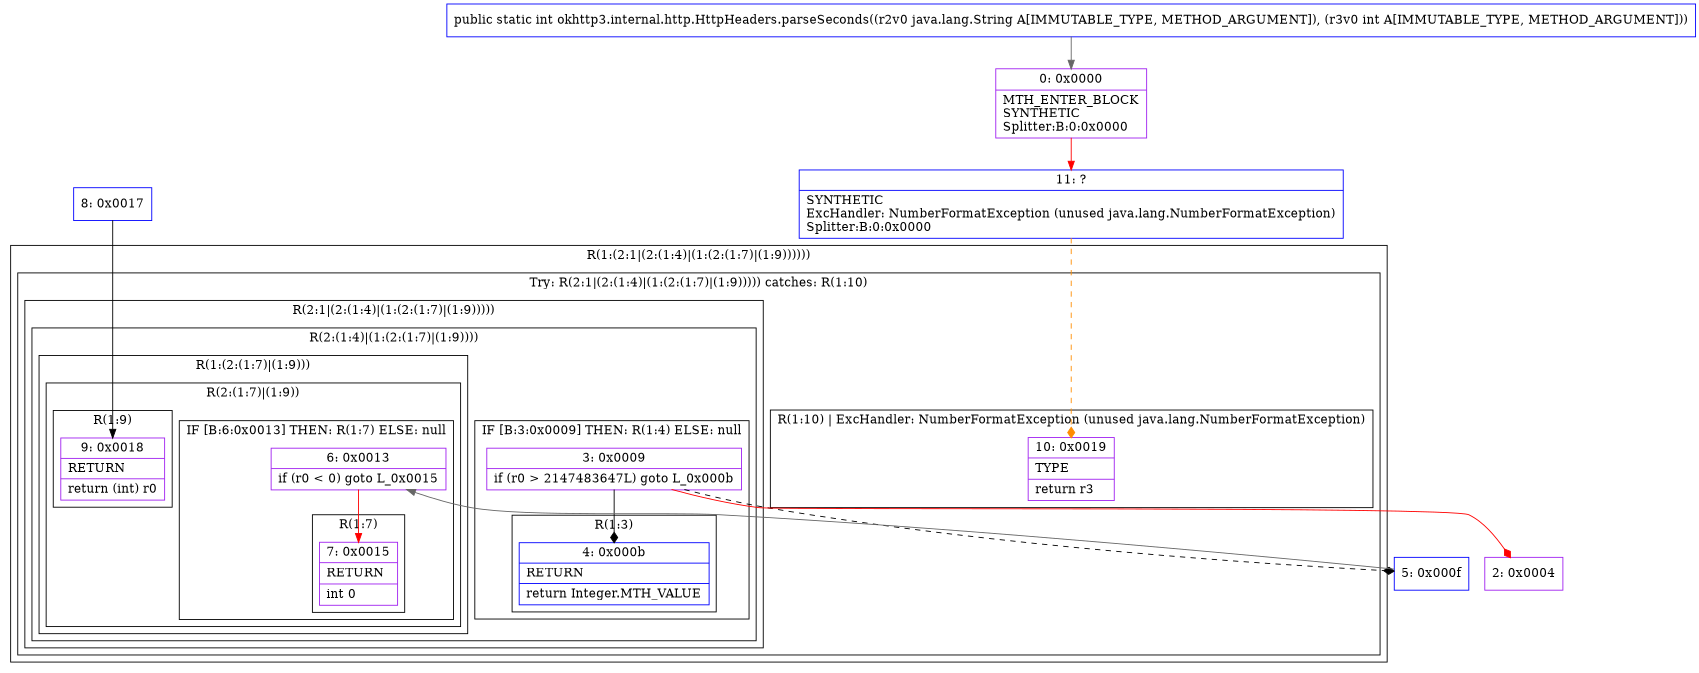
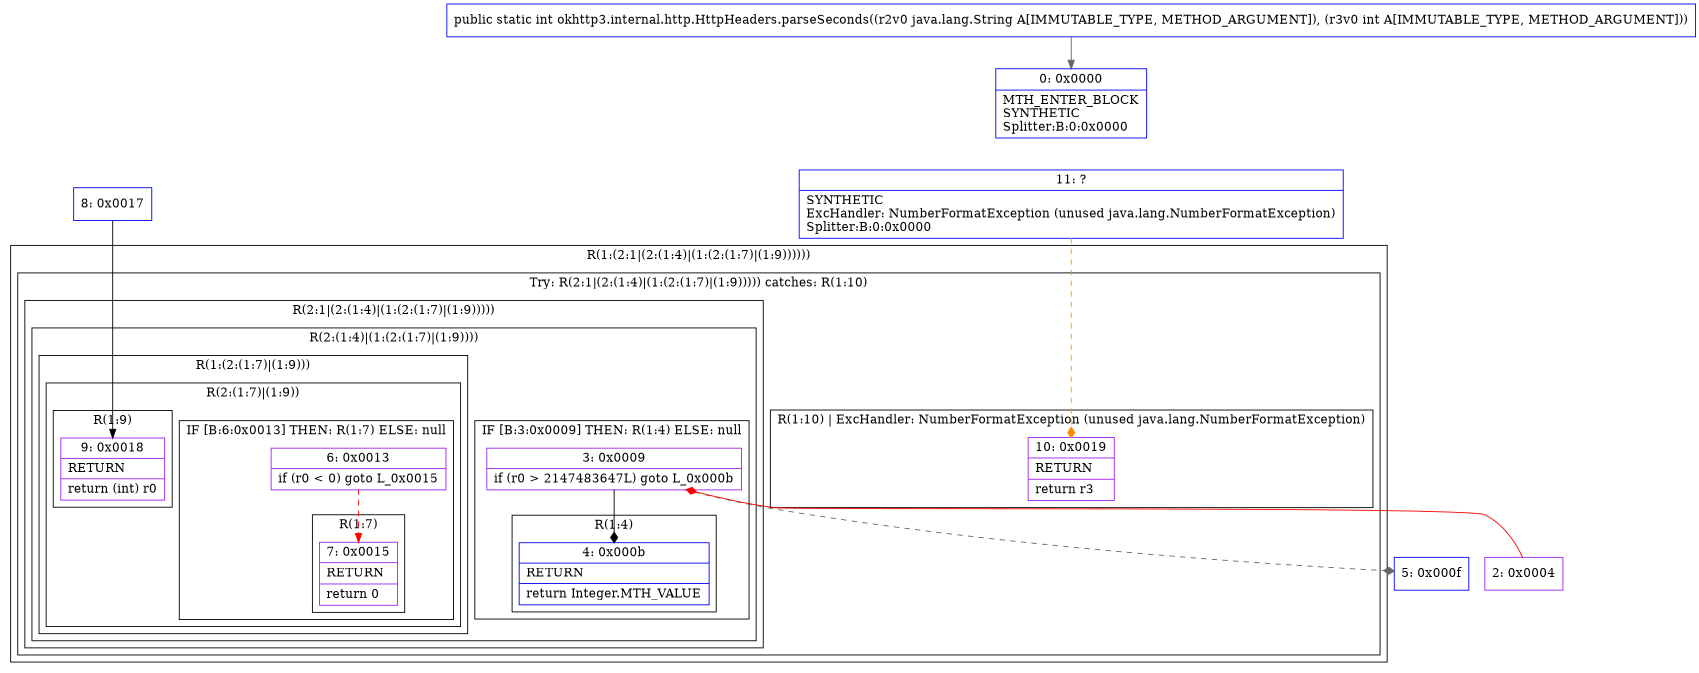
(1071, 103) -> (1071, 103)
(1071, 149) -> none
(1053, 468) -> (1064, 468)
(359, 509) -> (359, 509)
(1094, 509) -> (1119, 509)
(614, 525) -> (614, 525)
(1002, 534) -> none
(1032, 543) -> (1032, 543)
(342, 594) -> (353, 594)
